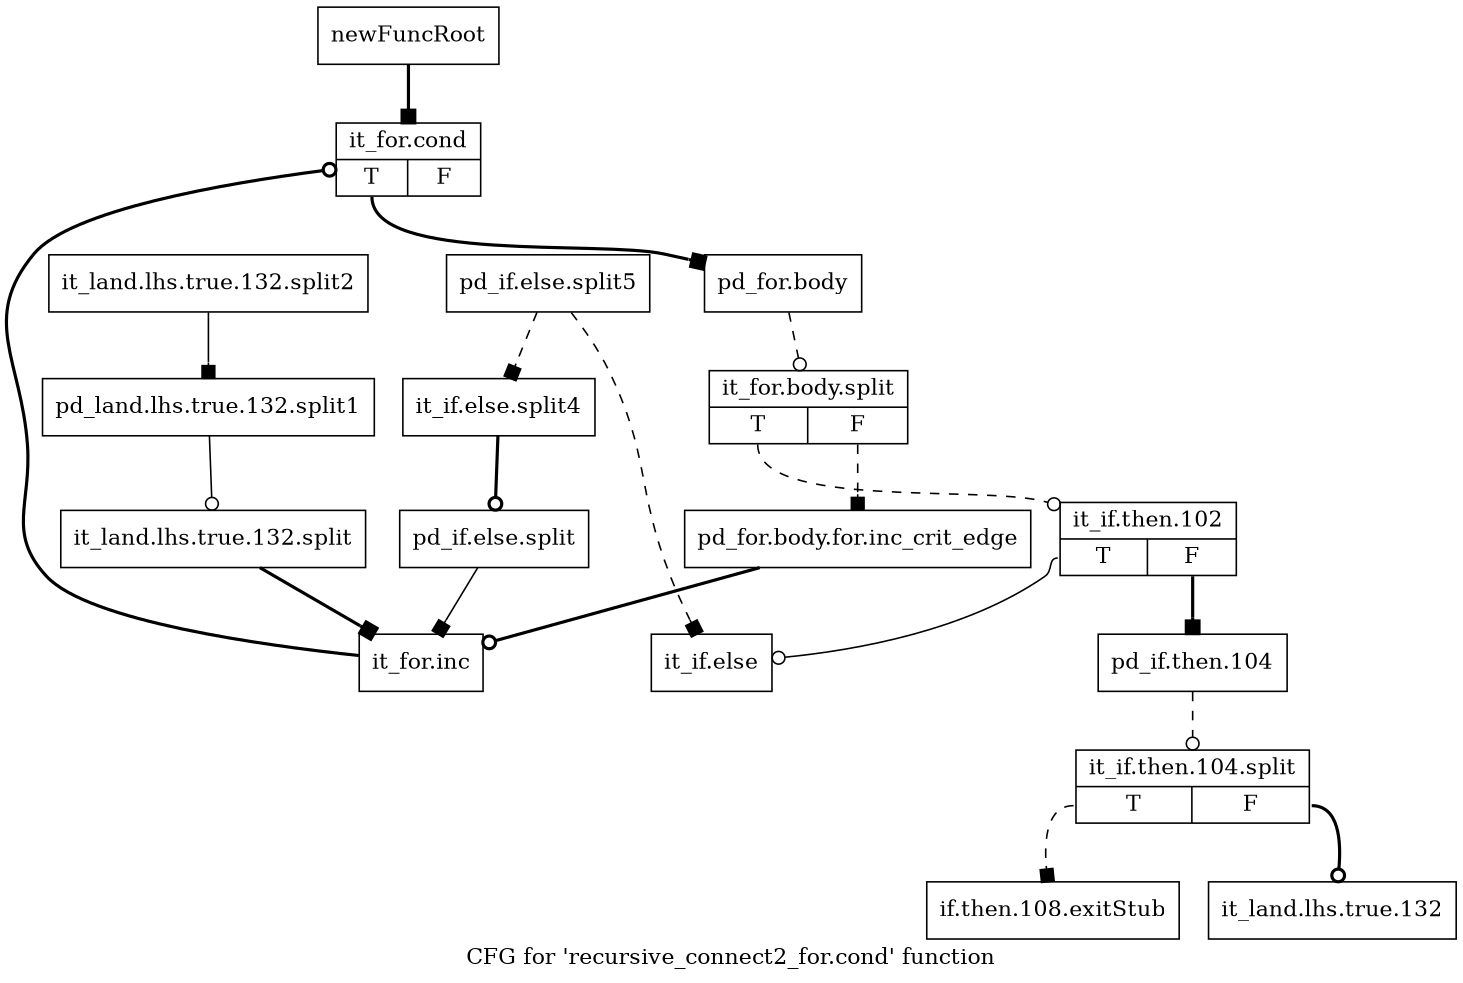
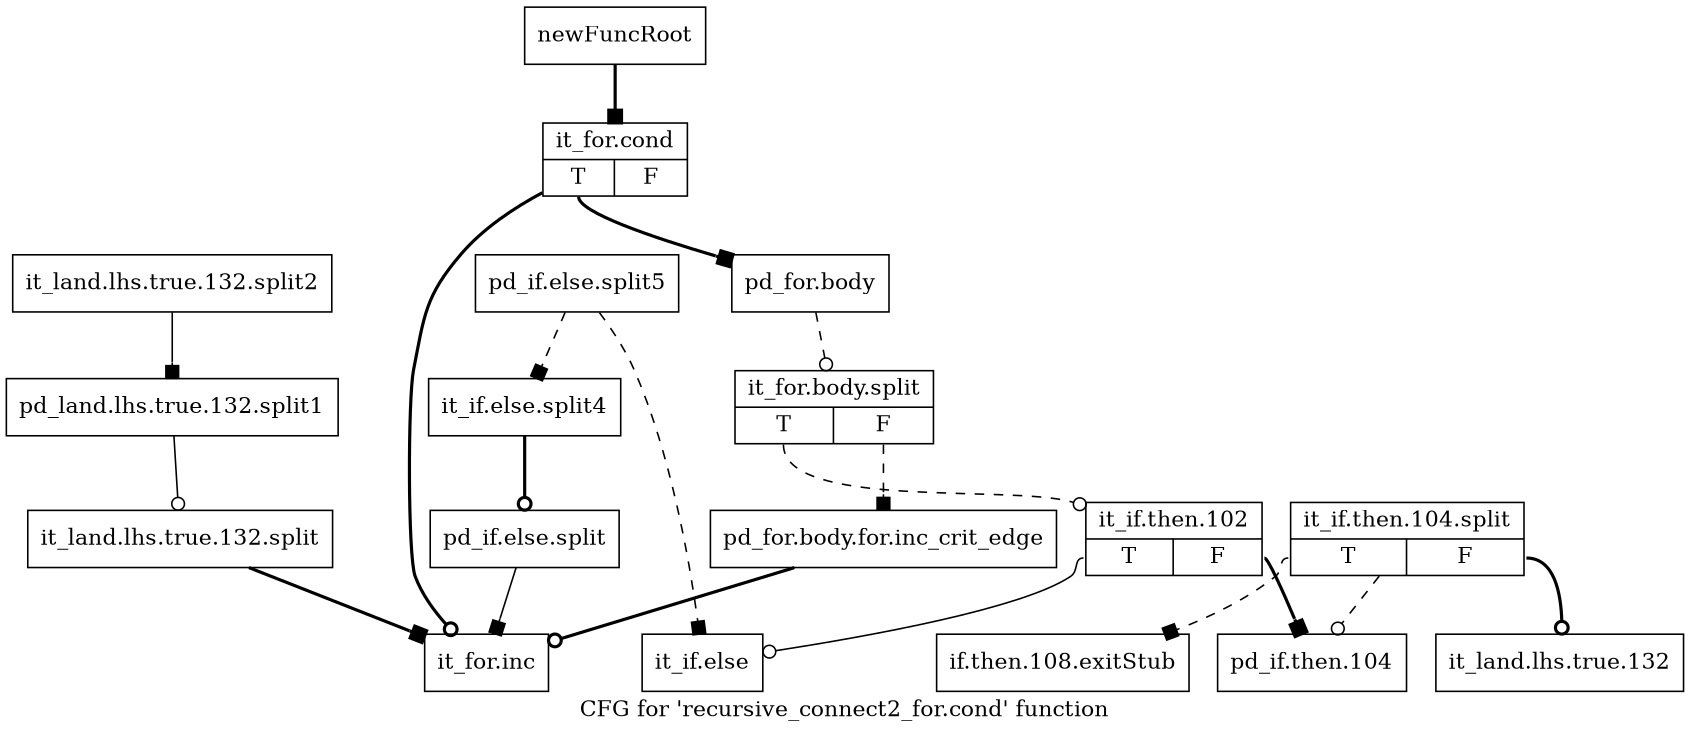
(25, 425) -> (412, 387)
(1193, 714) -> (1361, 600)
